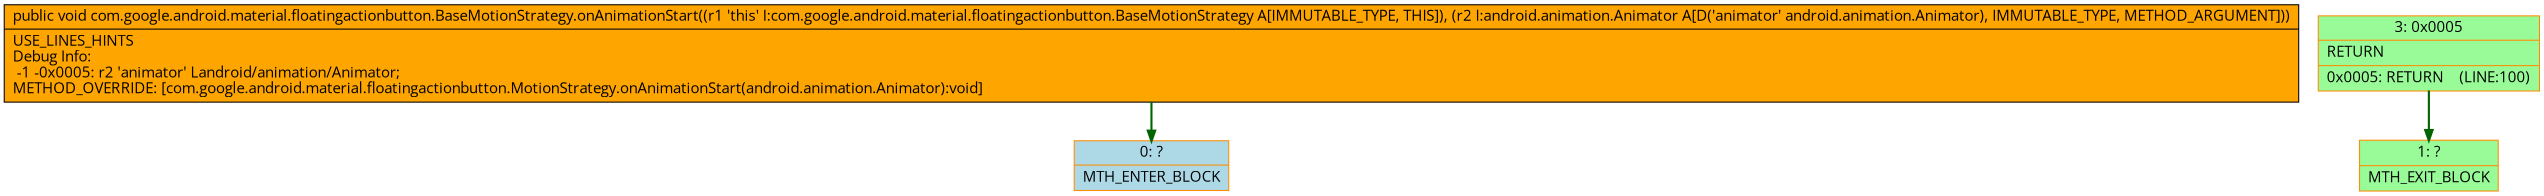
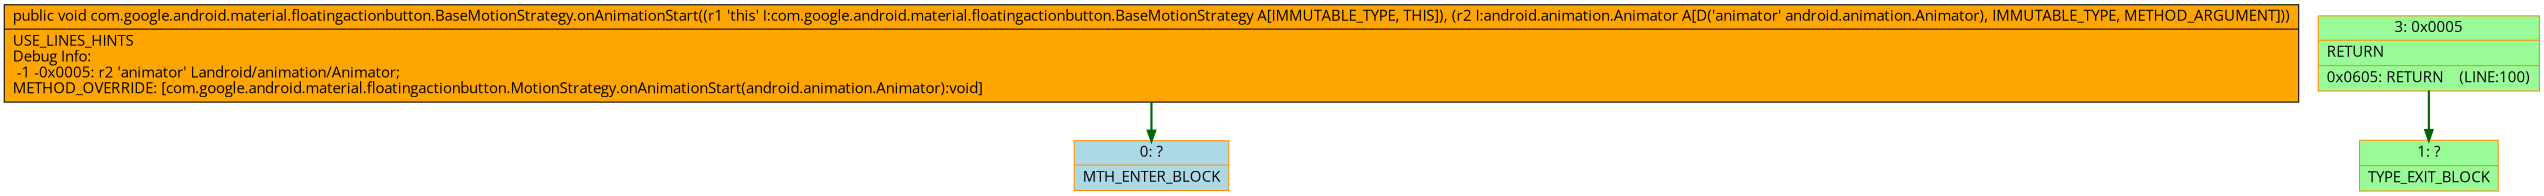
(2429, 78) -> (2429, 78)
(2429, 178) -> (2429, 178)
